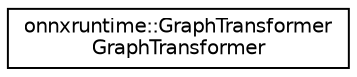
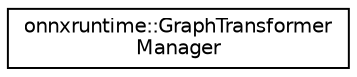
(178, 38) -> (178, 38)
